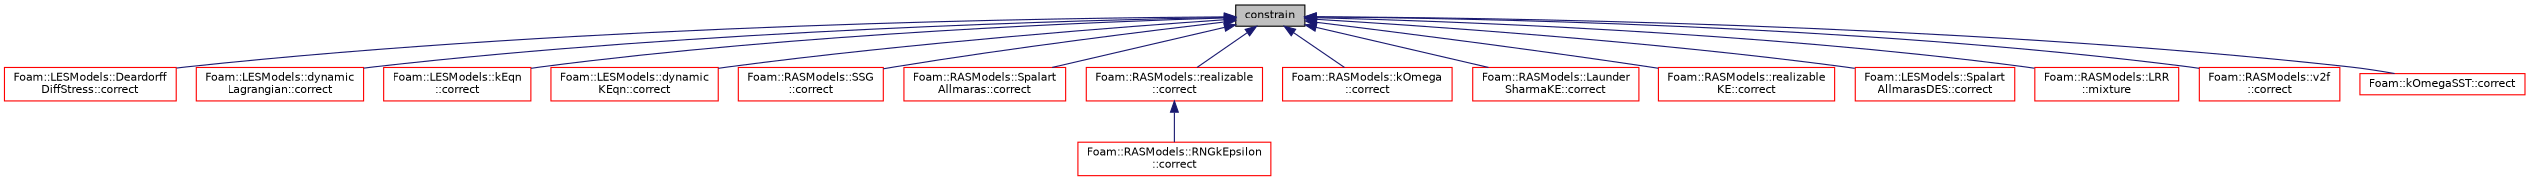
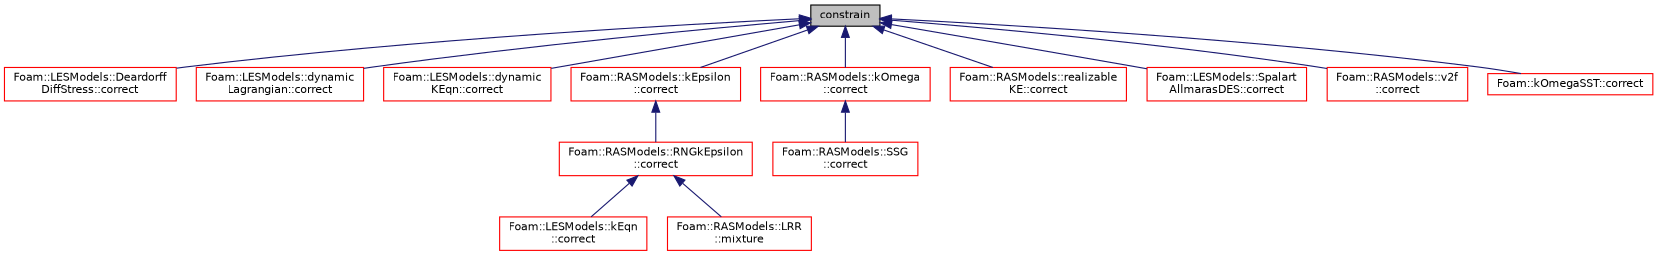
(1676, 34) -> (702, 200)
(825, 39) -> (610, 200)
(1054, 44) -> (845, 127)
(985, 84) -> none
(1174, 84) -> (656, 84)
(1556, 84) -> none
